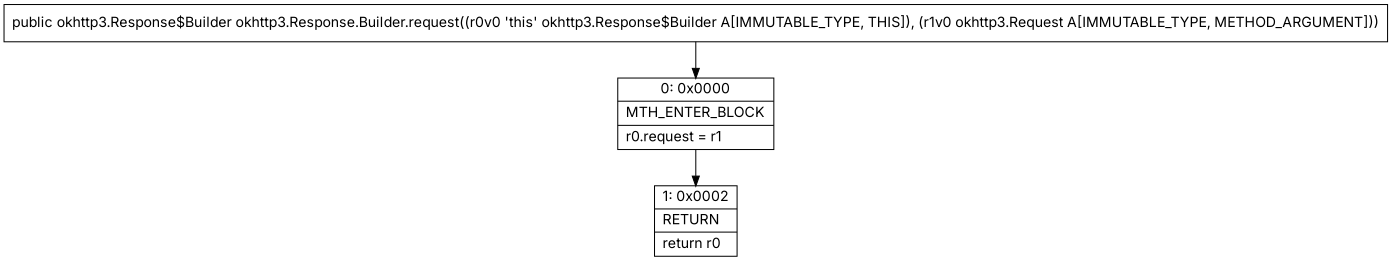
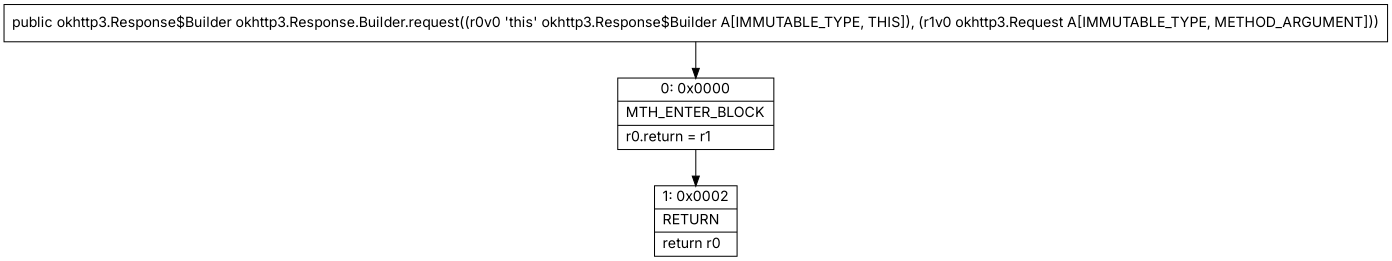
(674, 137) -> (669, 137)
